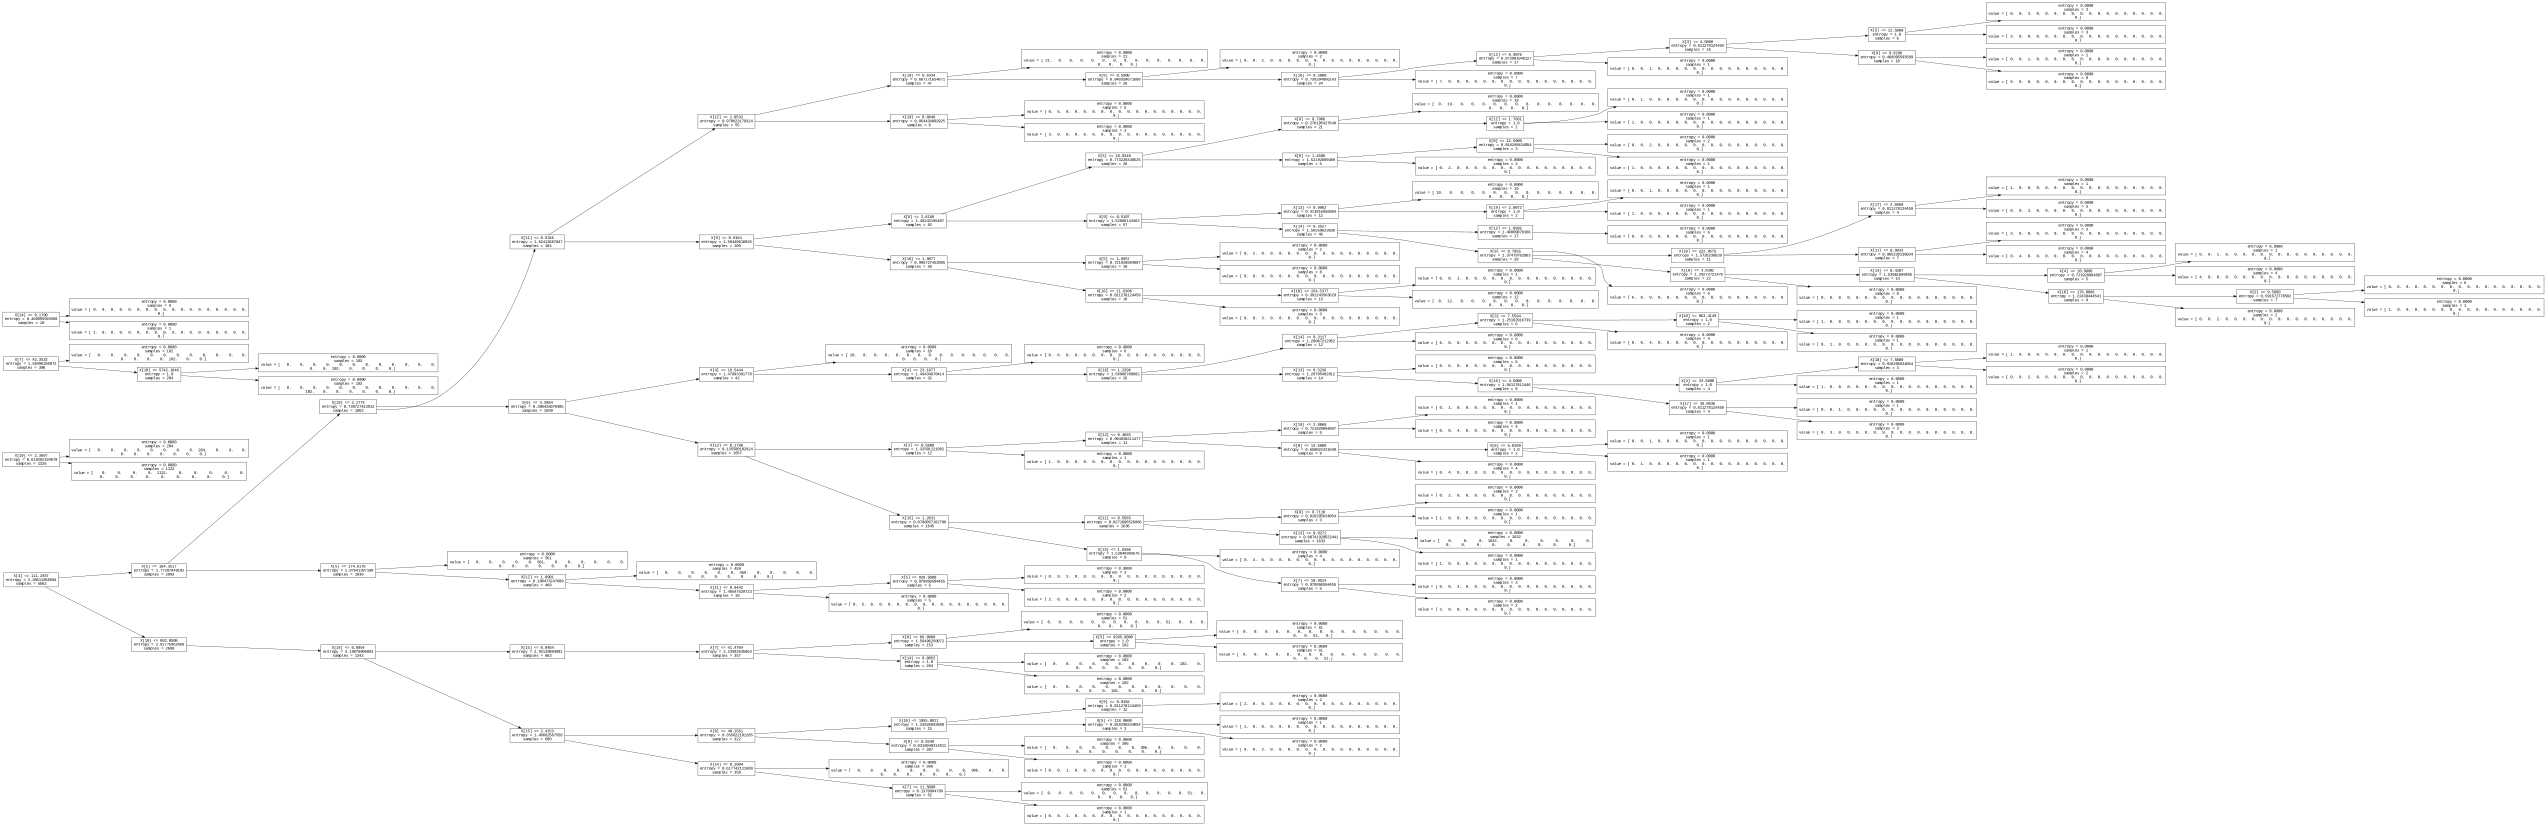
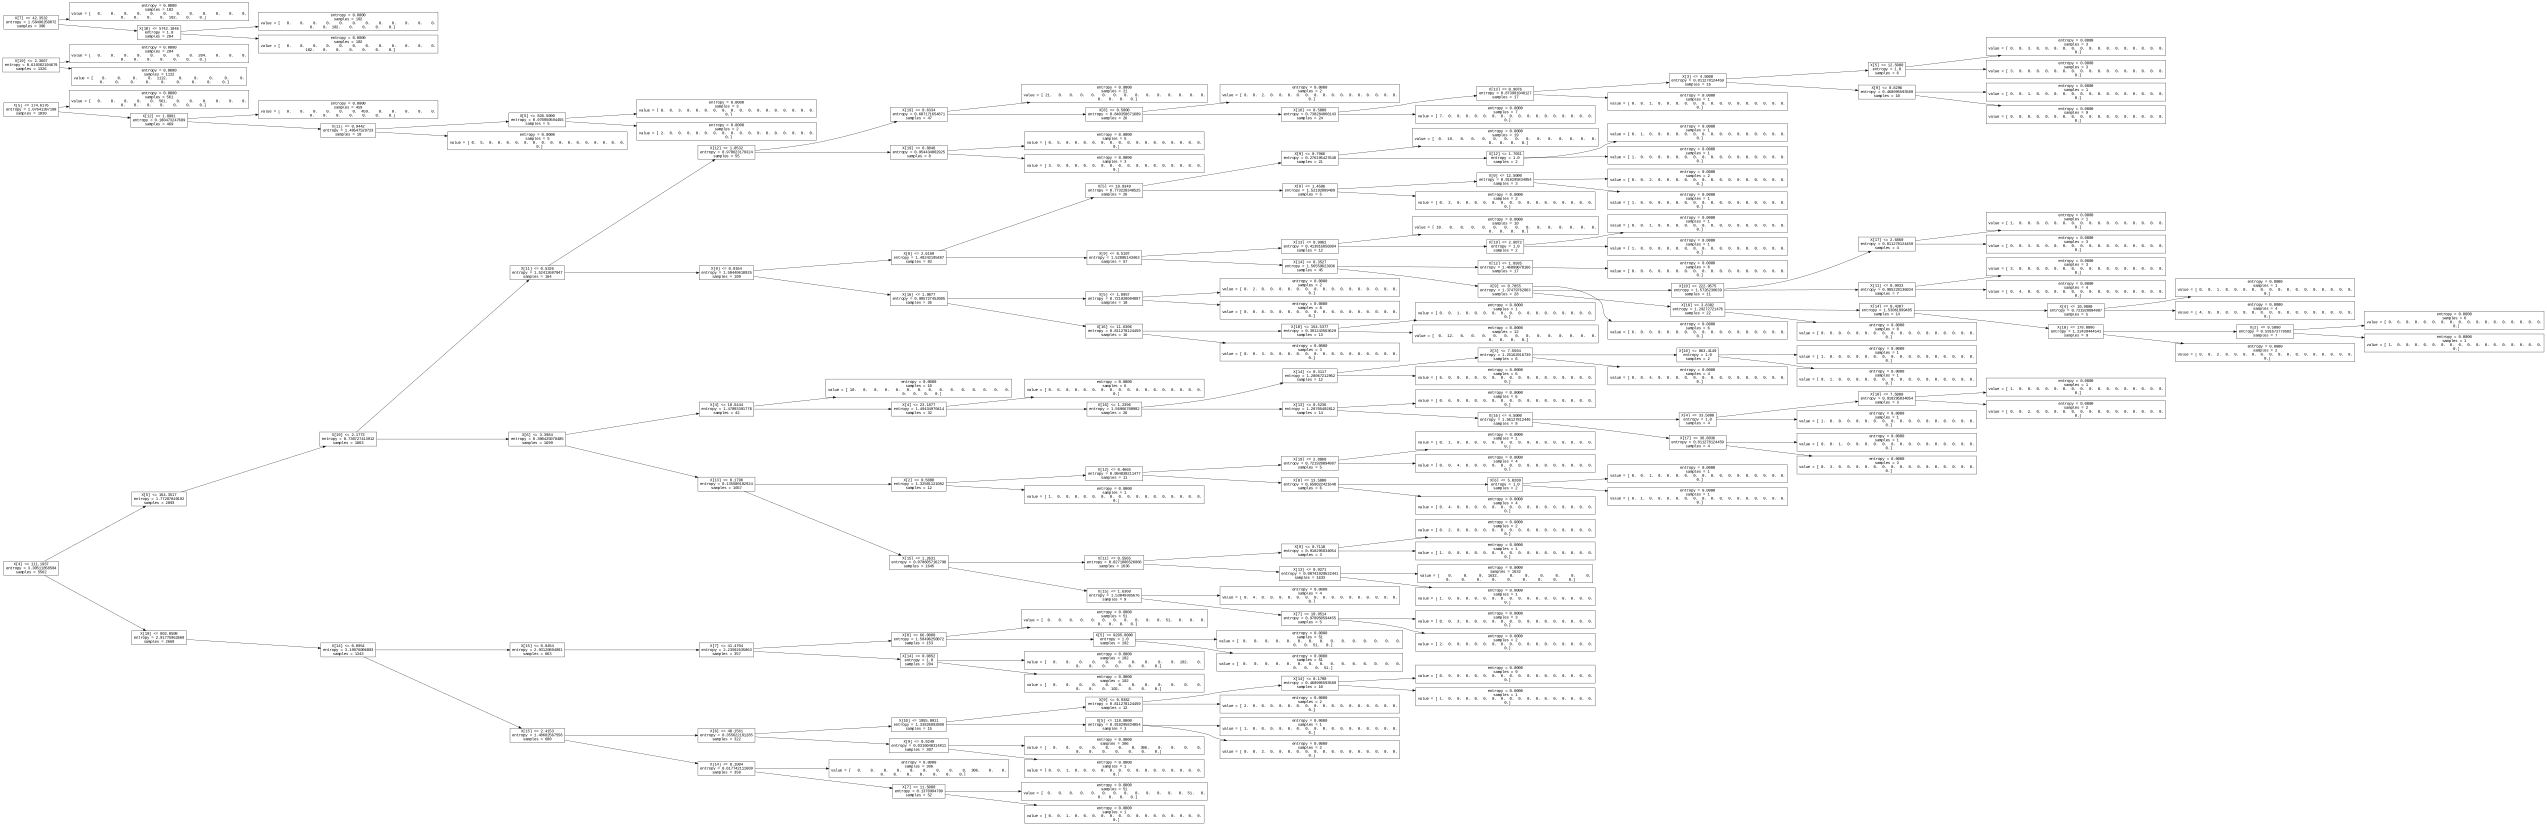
(252, 571) -> none
none -> (1211, 694)
